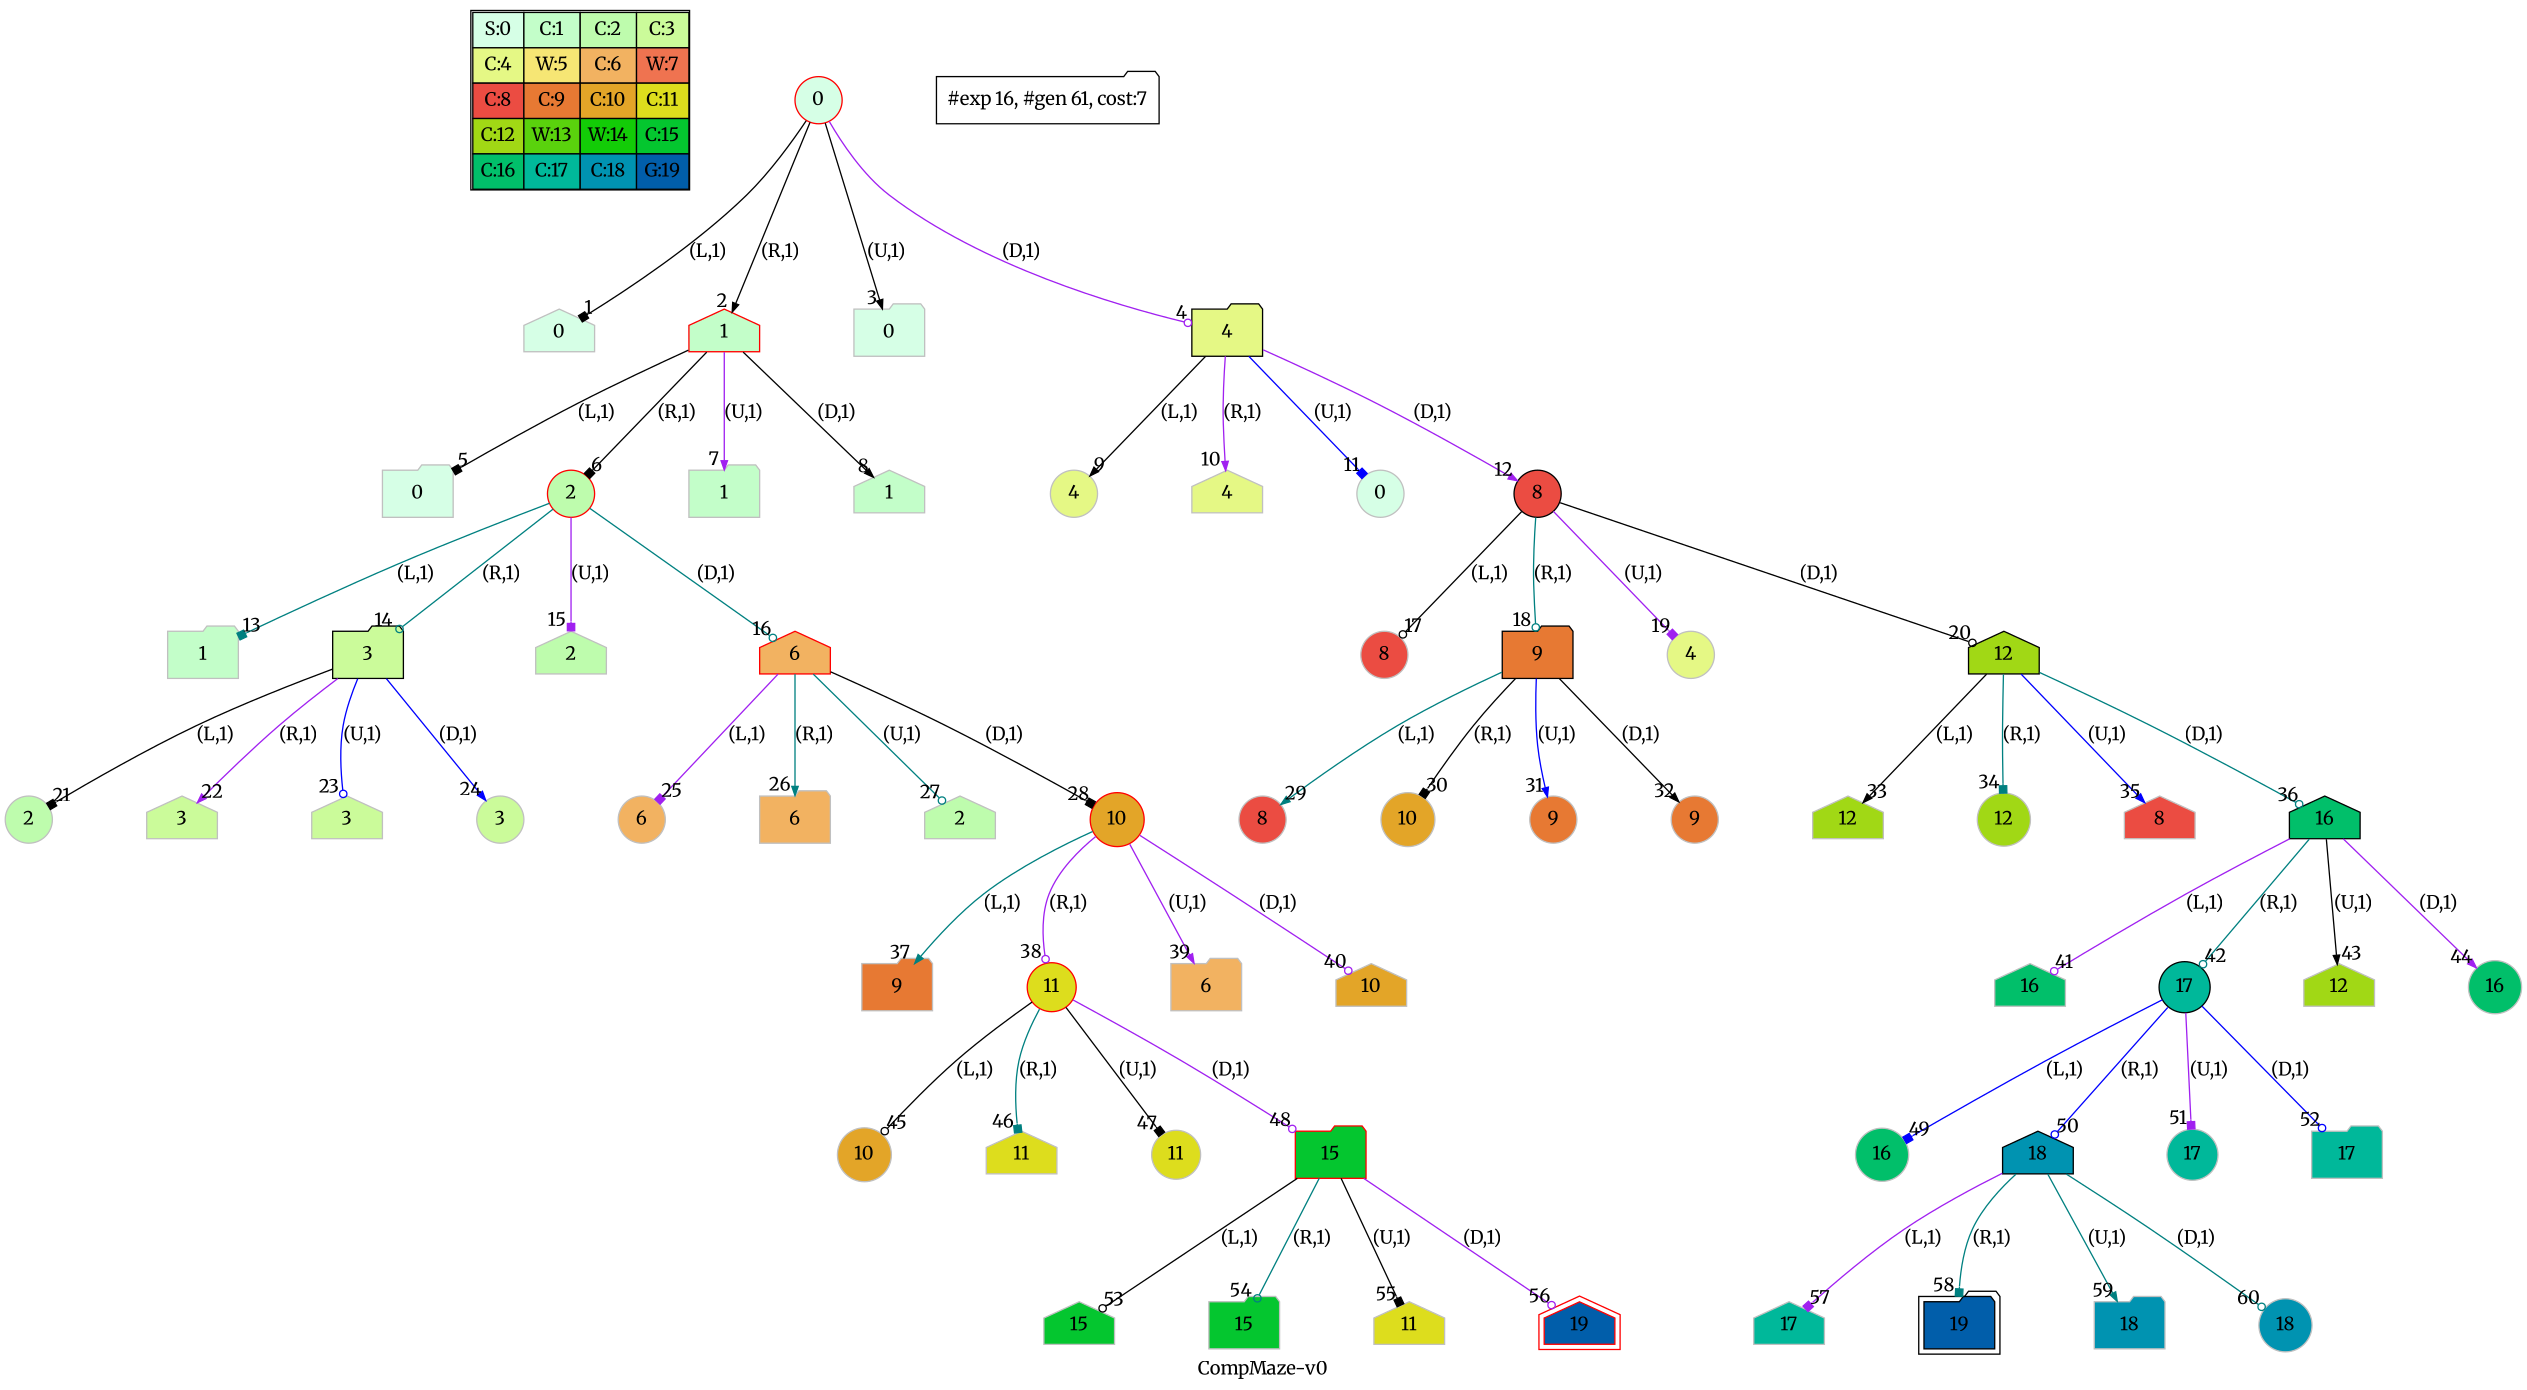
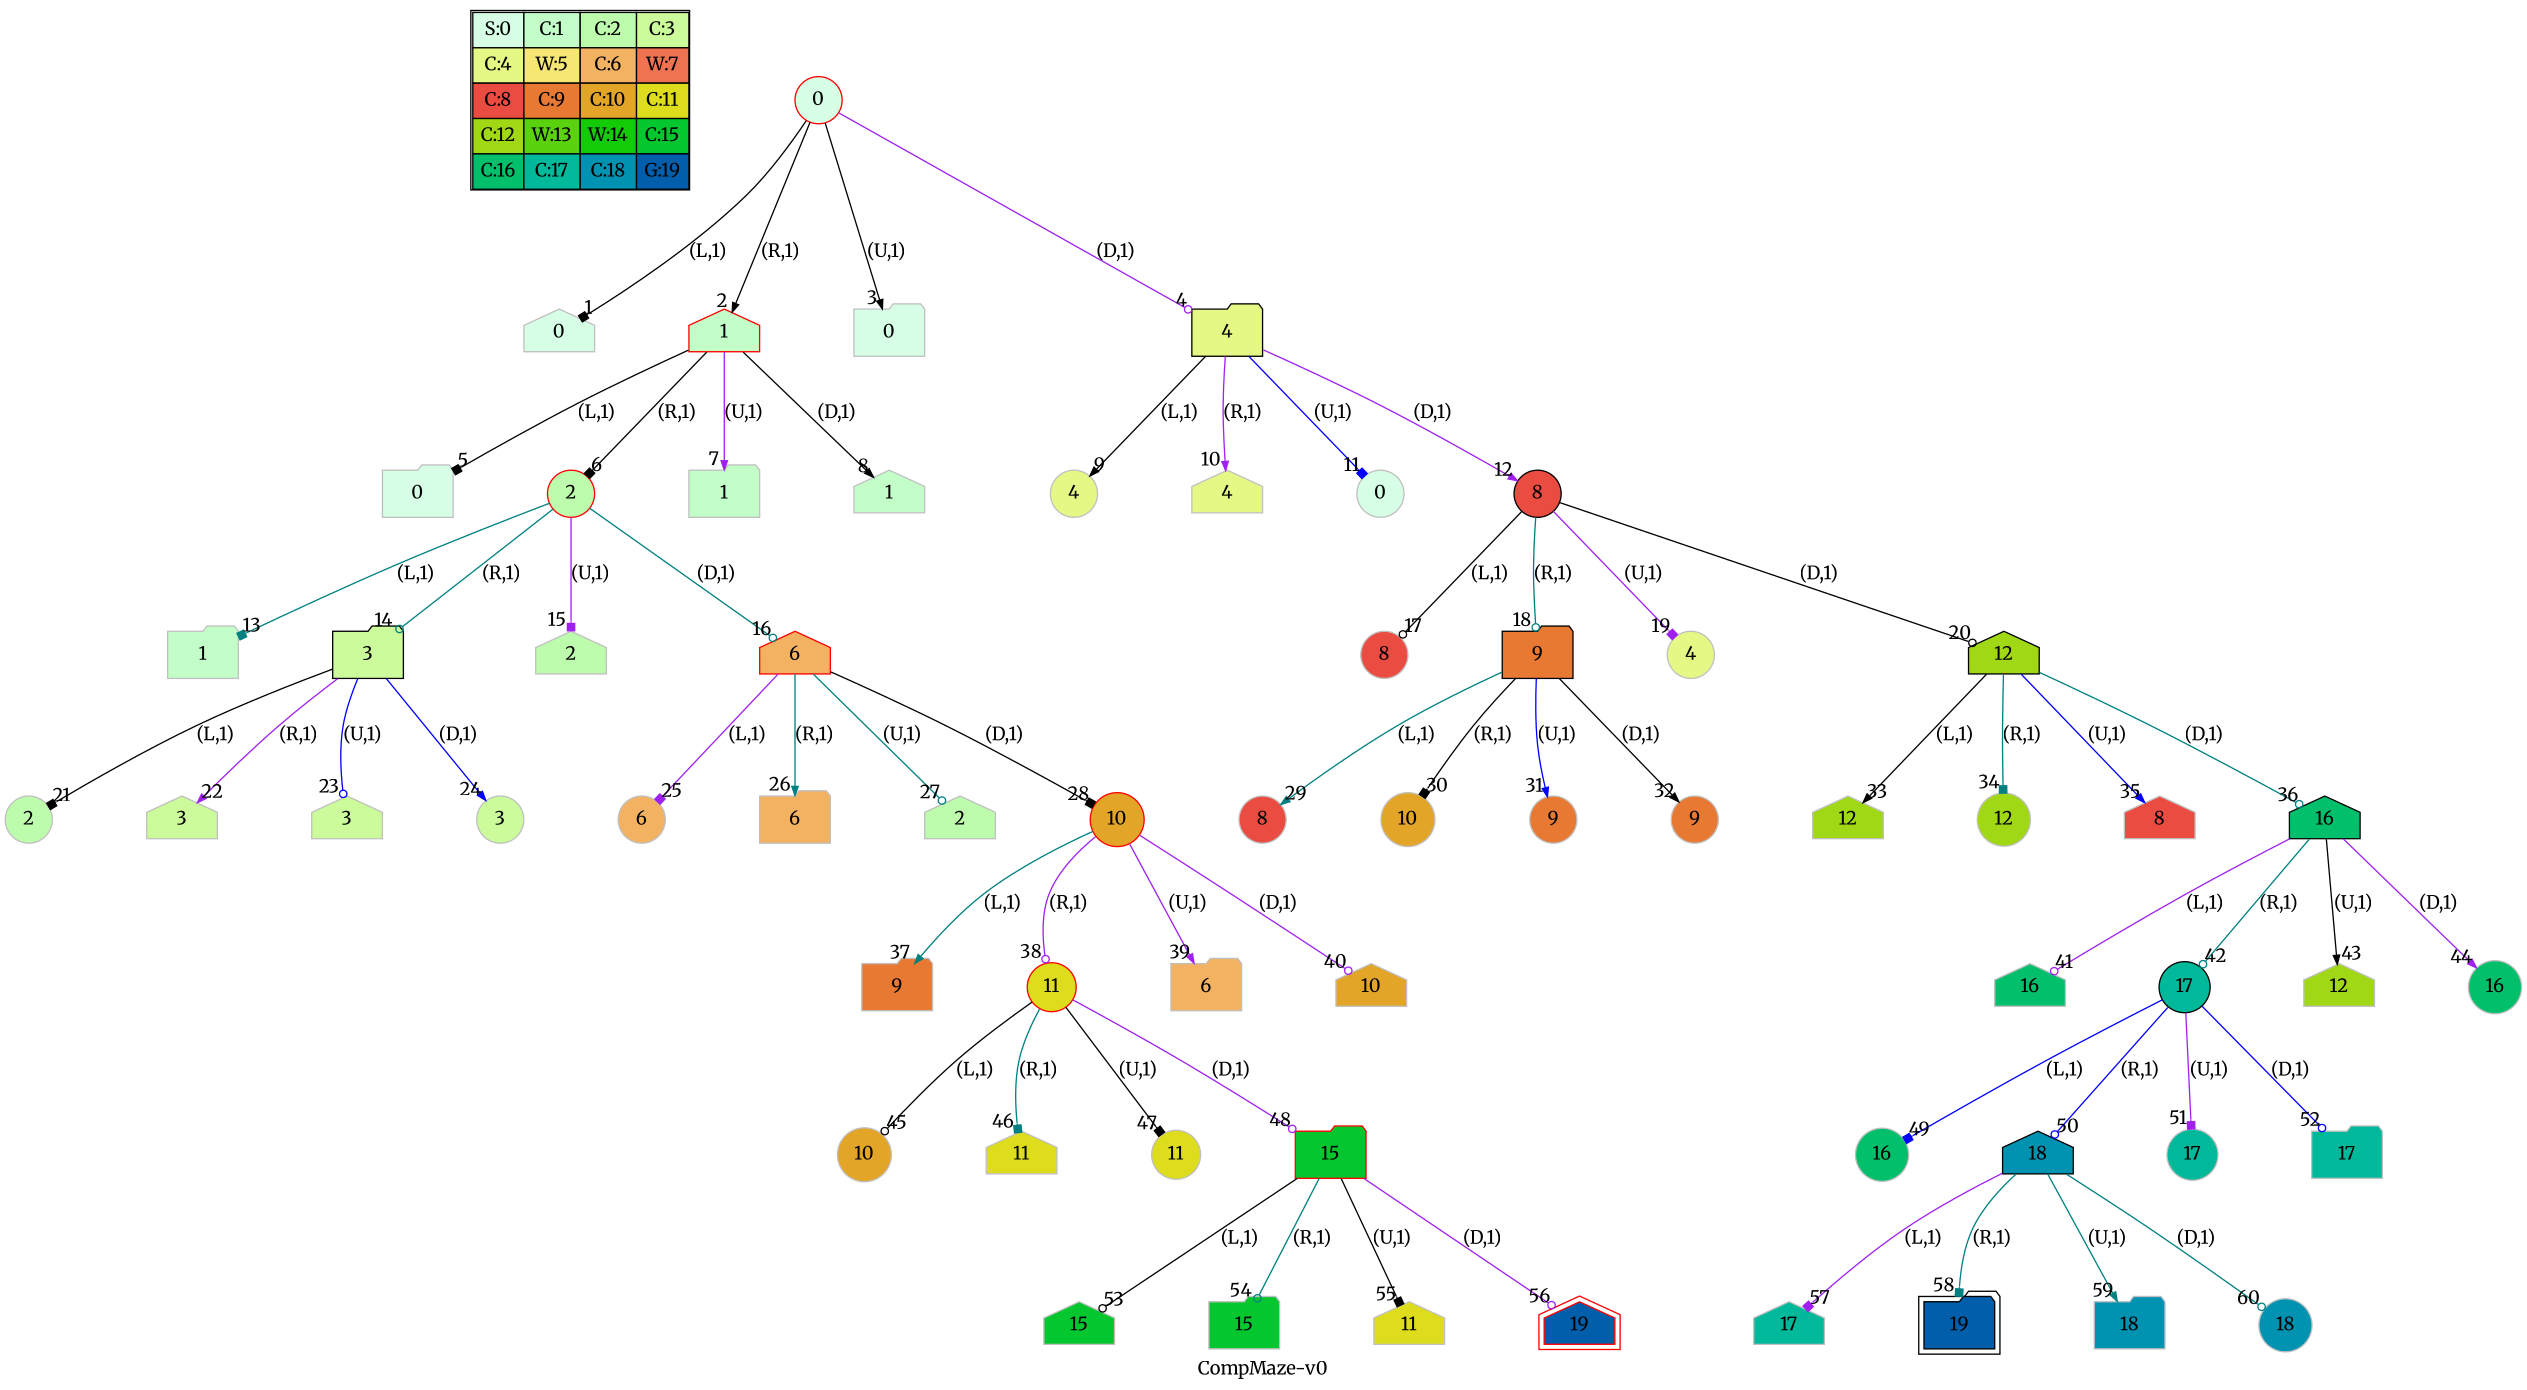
(1048, 100) -> none
